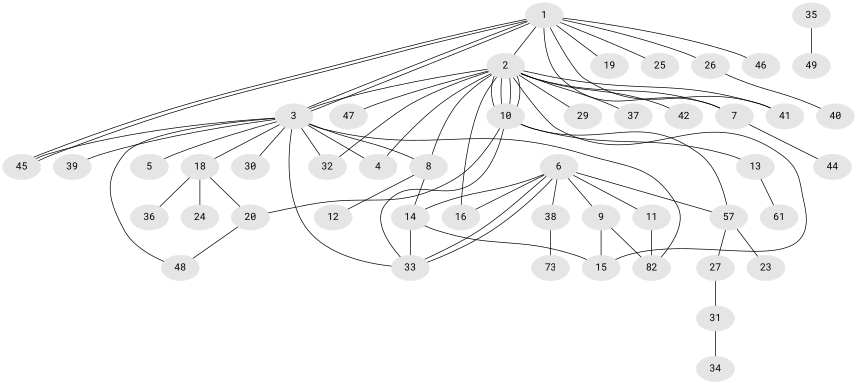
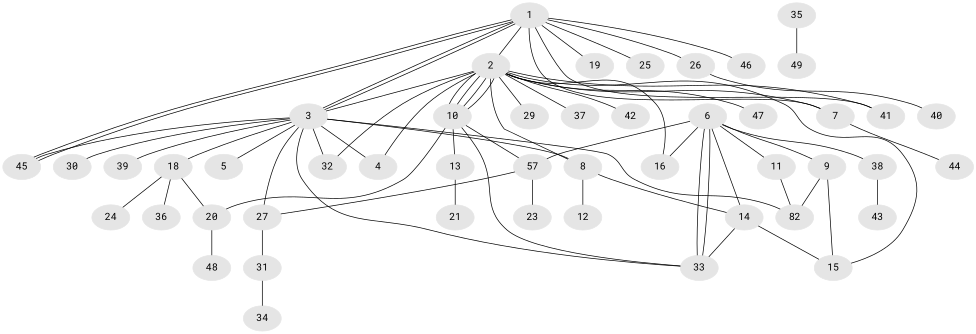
(128, 151) -> (275, 163)
(779, 217) -> (455, 217)
(551, 268) -> (877, 217)
